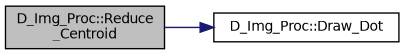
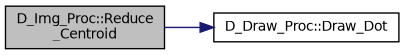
(306, 27) -> (306, 27)
